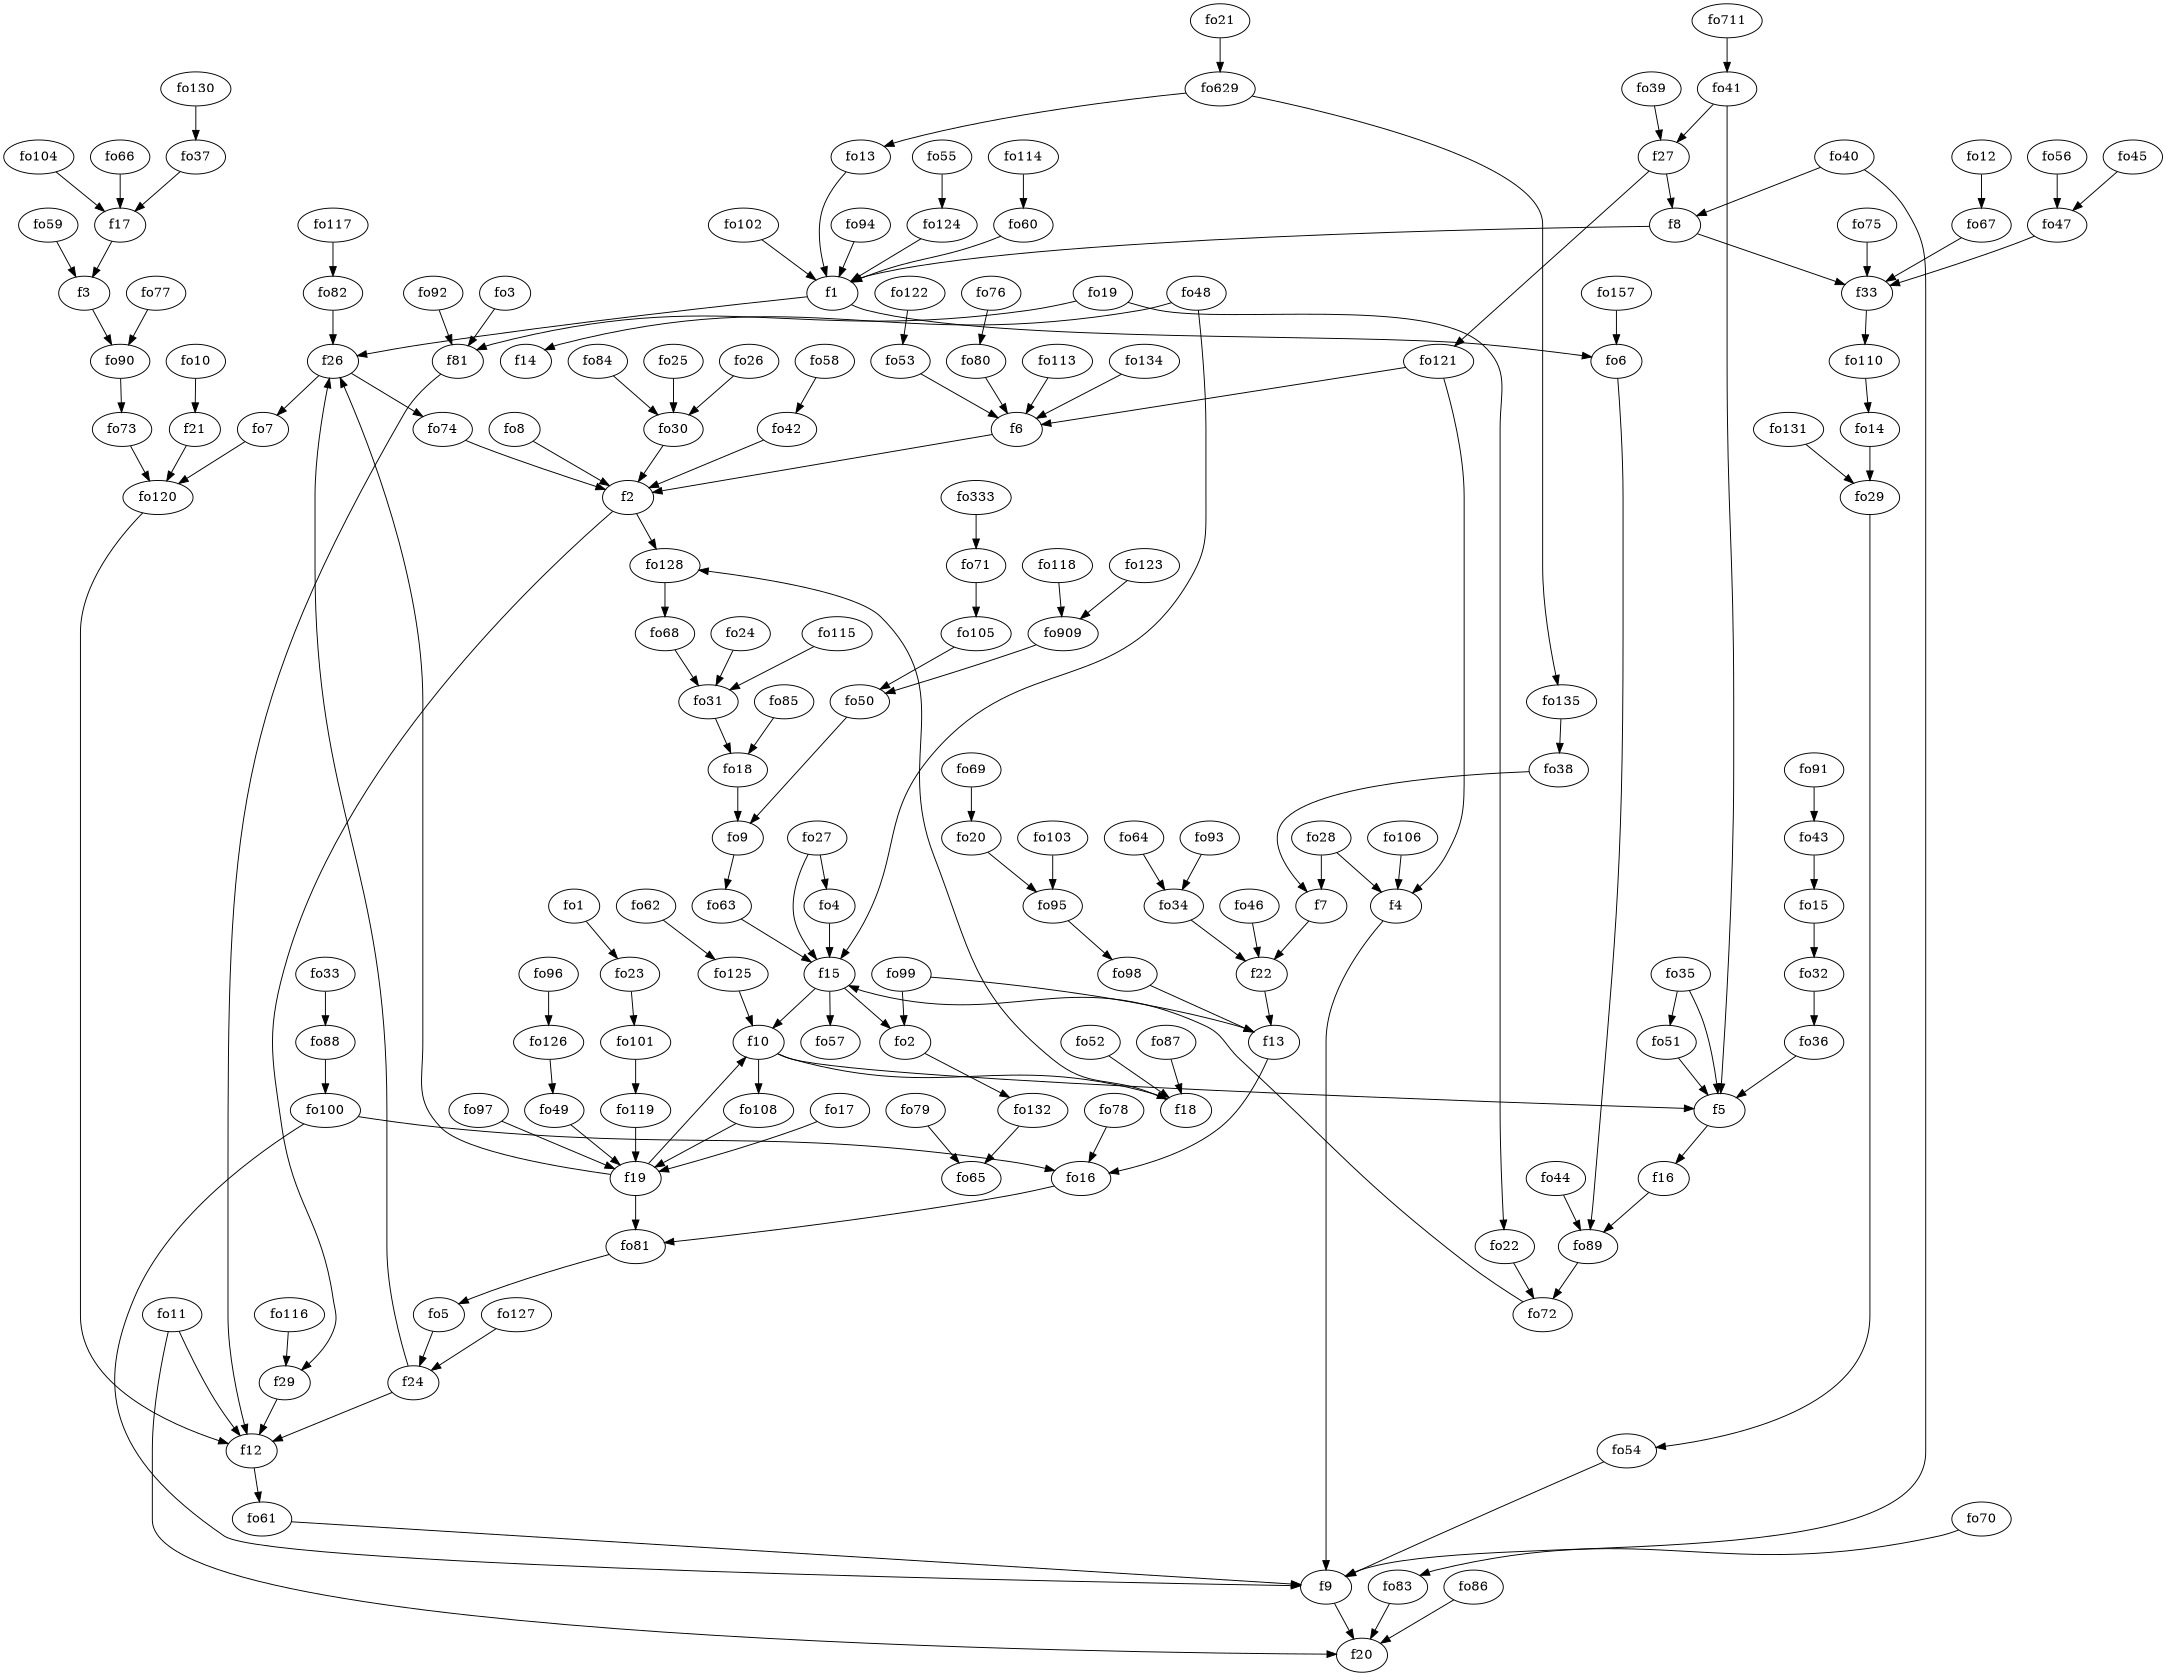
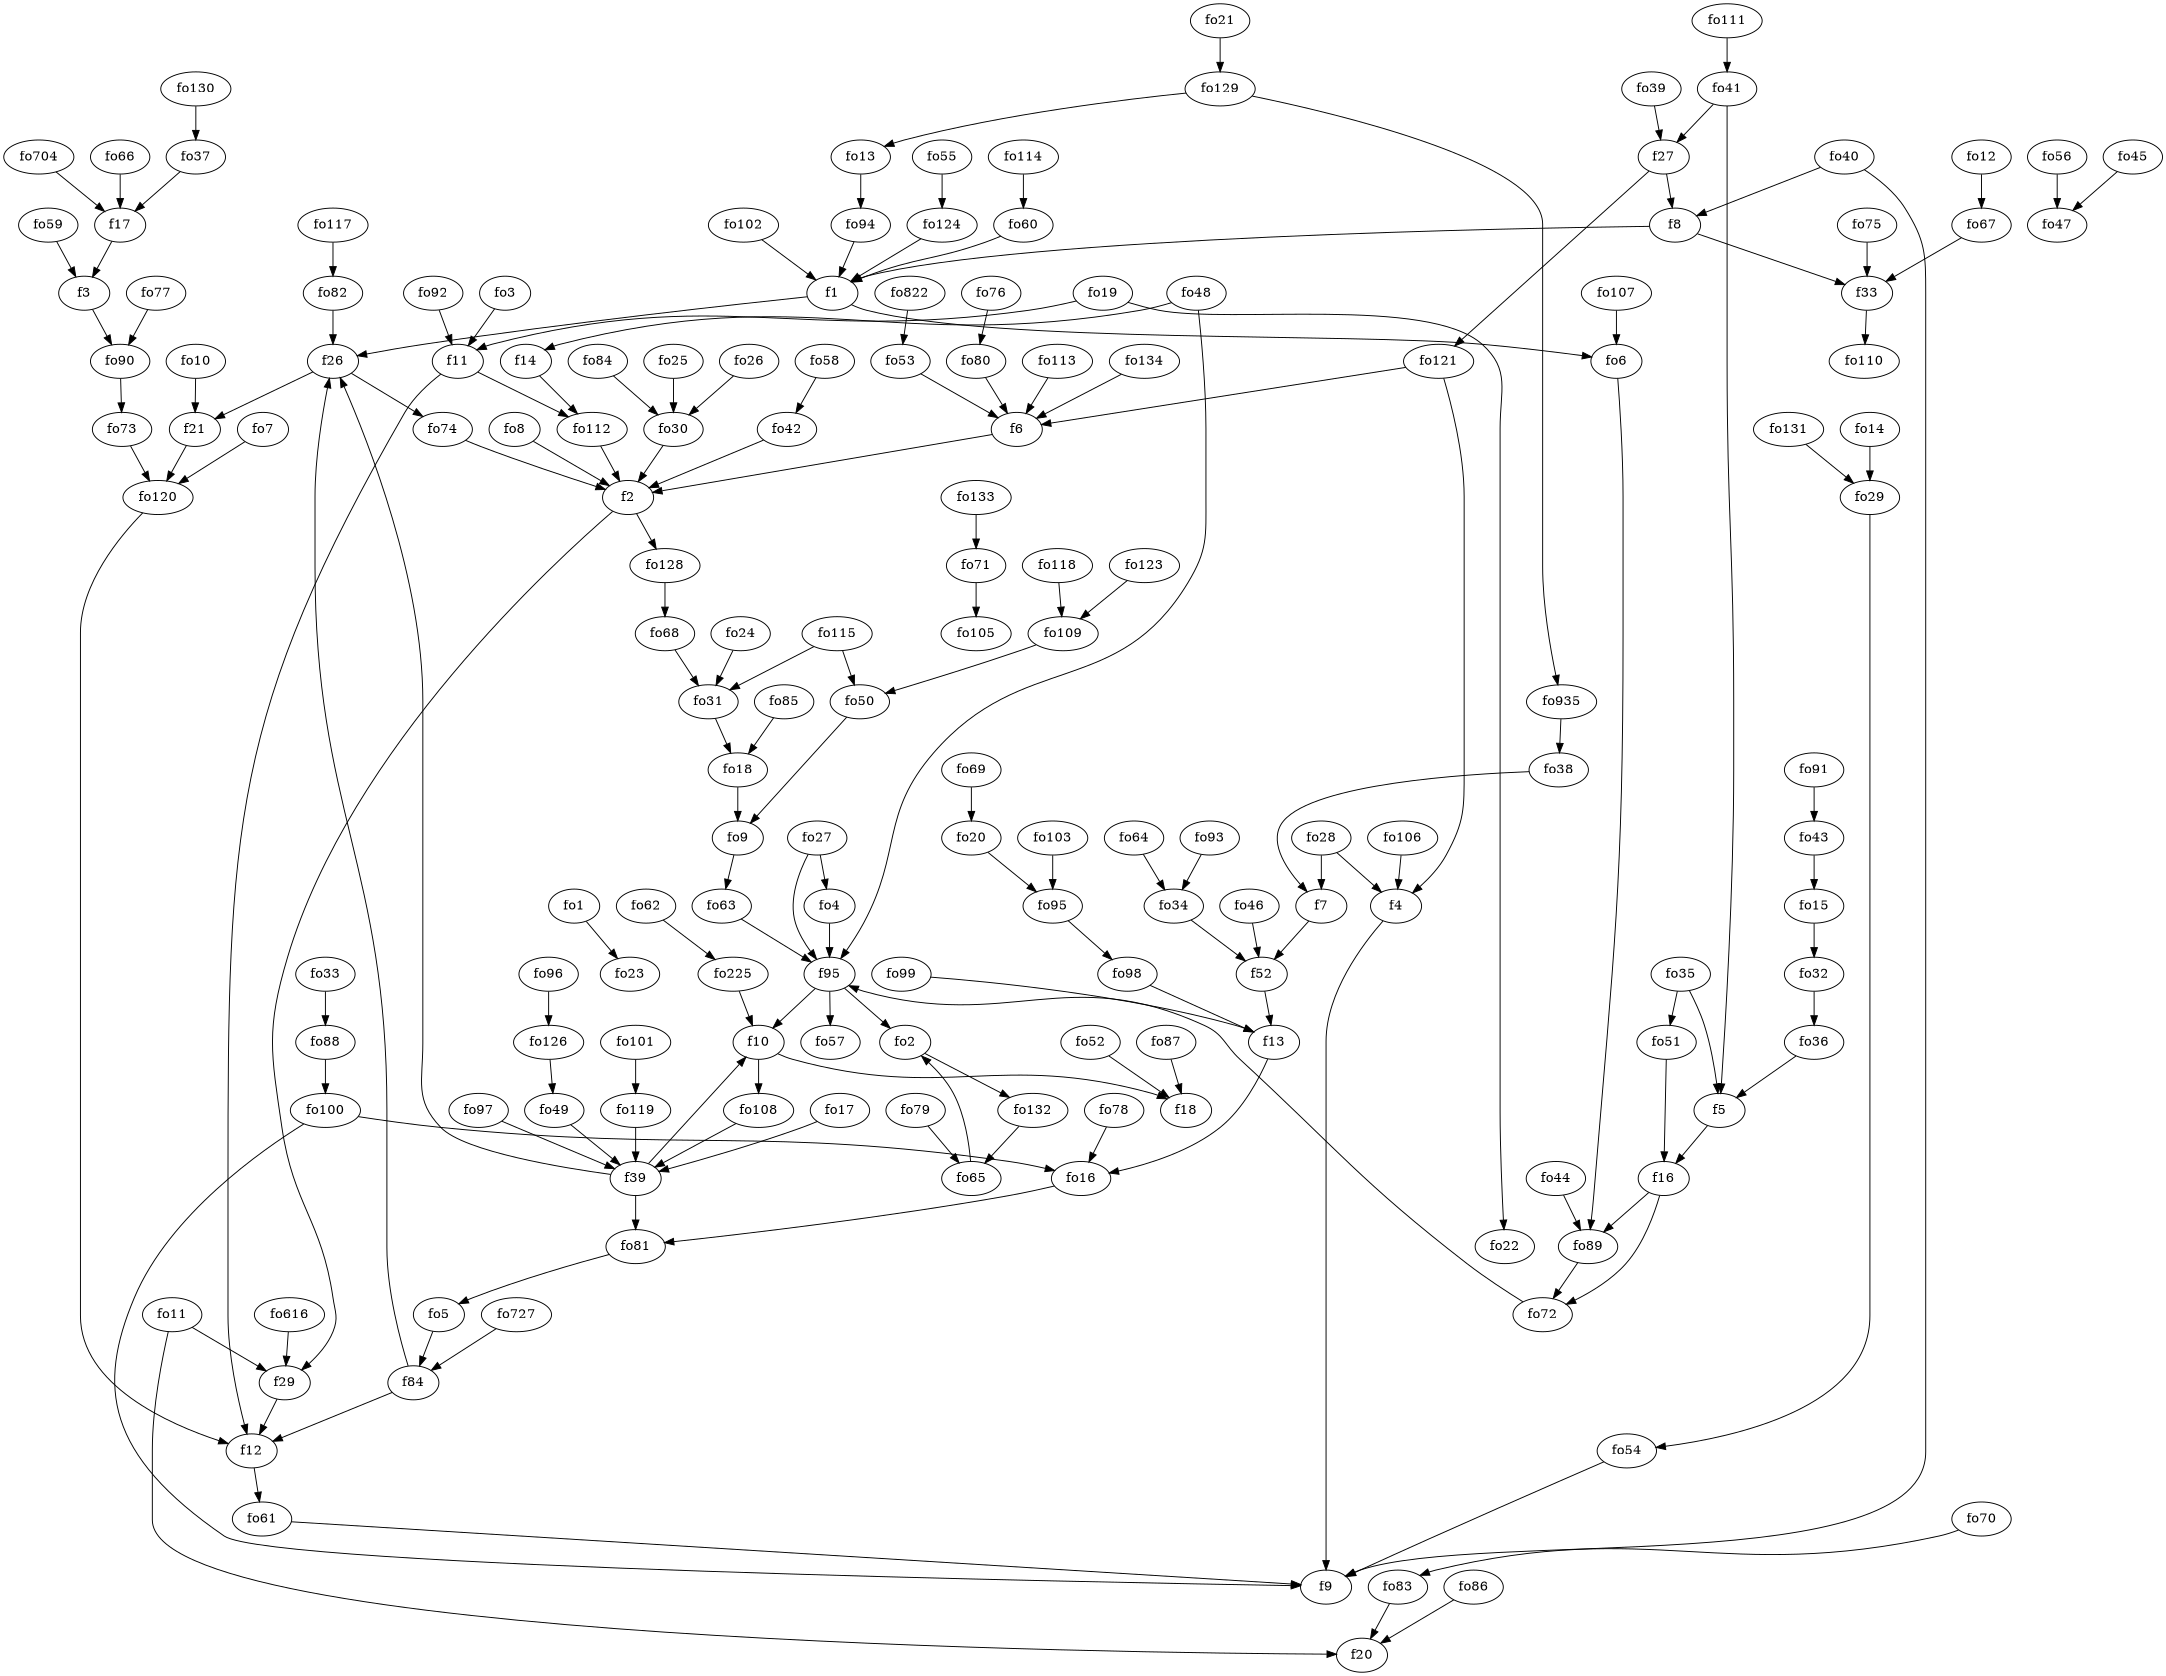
(1727, 21) -> (1727, 21)
(1220, 89) -> (1220, 89)
(39, 157) -> (39, 157)
(821, 216) -> (861, 186)
(1967, 261) -> none
(910, 293) -> (910, 293)
(1616, 293) -> (1616, 293)
(458, 361) -> (458, 361)
(1867, 391) -> none
(301, 392) -> (268, 393)
none -> (592, 429)
(976, 498) -> (976, 498)
(1063, 634) -> (1063, 634)
(921, 666) -> (847, 663)
(1562, 702) -> (1562, 702)
(924, 822) -> none
(733, 974) -> (733, 974)
(830, 974) -> (830, 974)
(1262, 974) -> (1262, 974)
(632, 1004) -> none
(903, 1005) -> (960, 1107)
(1690, 1073) -> (1665, 1106)
(1230, 1091) -> none
(636, 1179) -> (636, 1179)
(1521, 1276) -> (1630, 1258)
(289, 1315) -> (289, 1315)
(516, 1315) -> (516, 1315)
(204, 1381) -> (223, 1346)
(413, 1383) -> (413, 1383)
(1342, 1617) -> none
